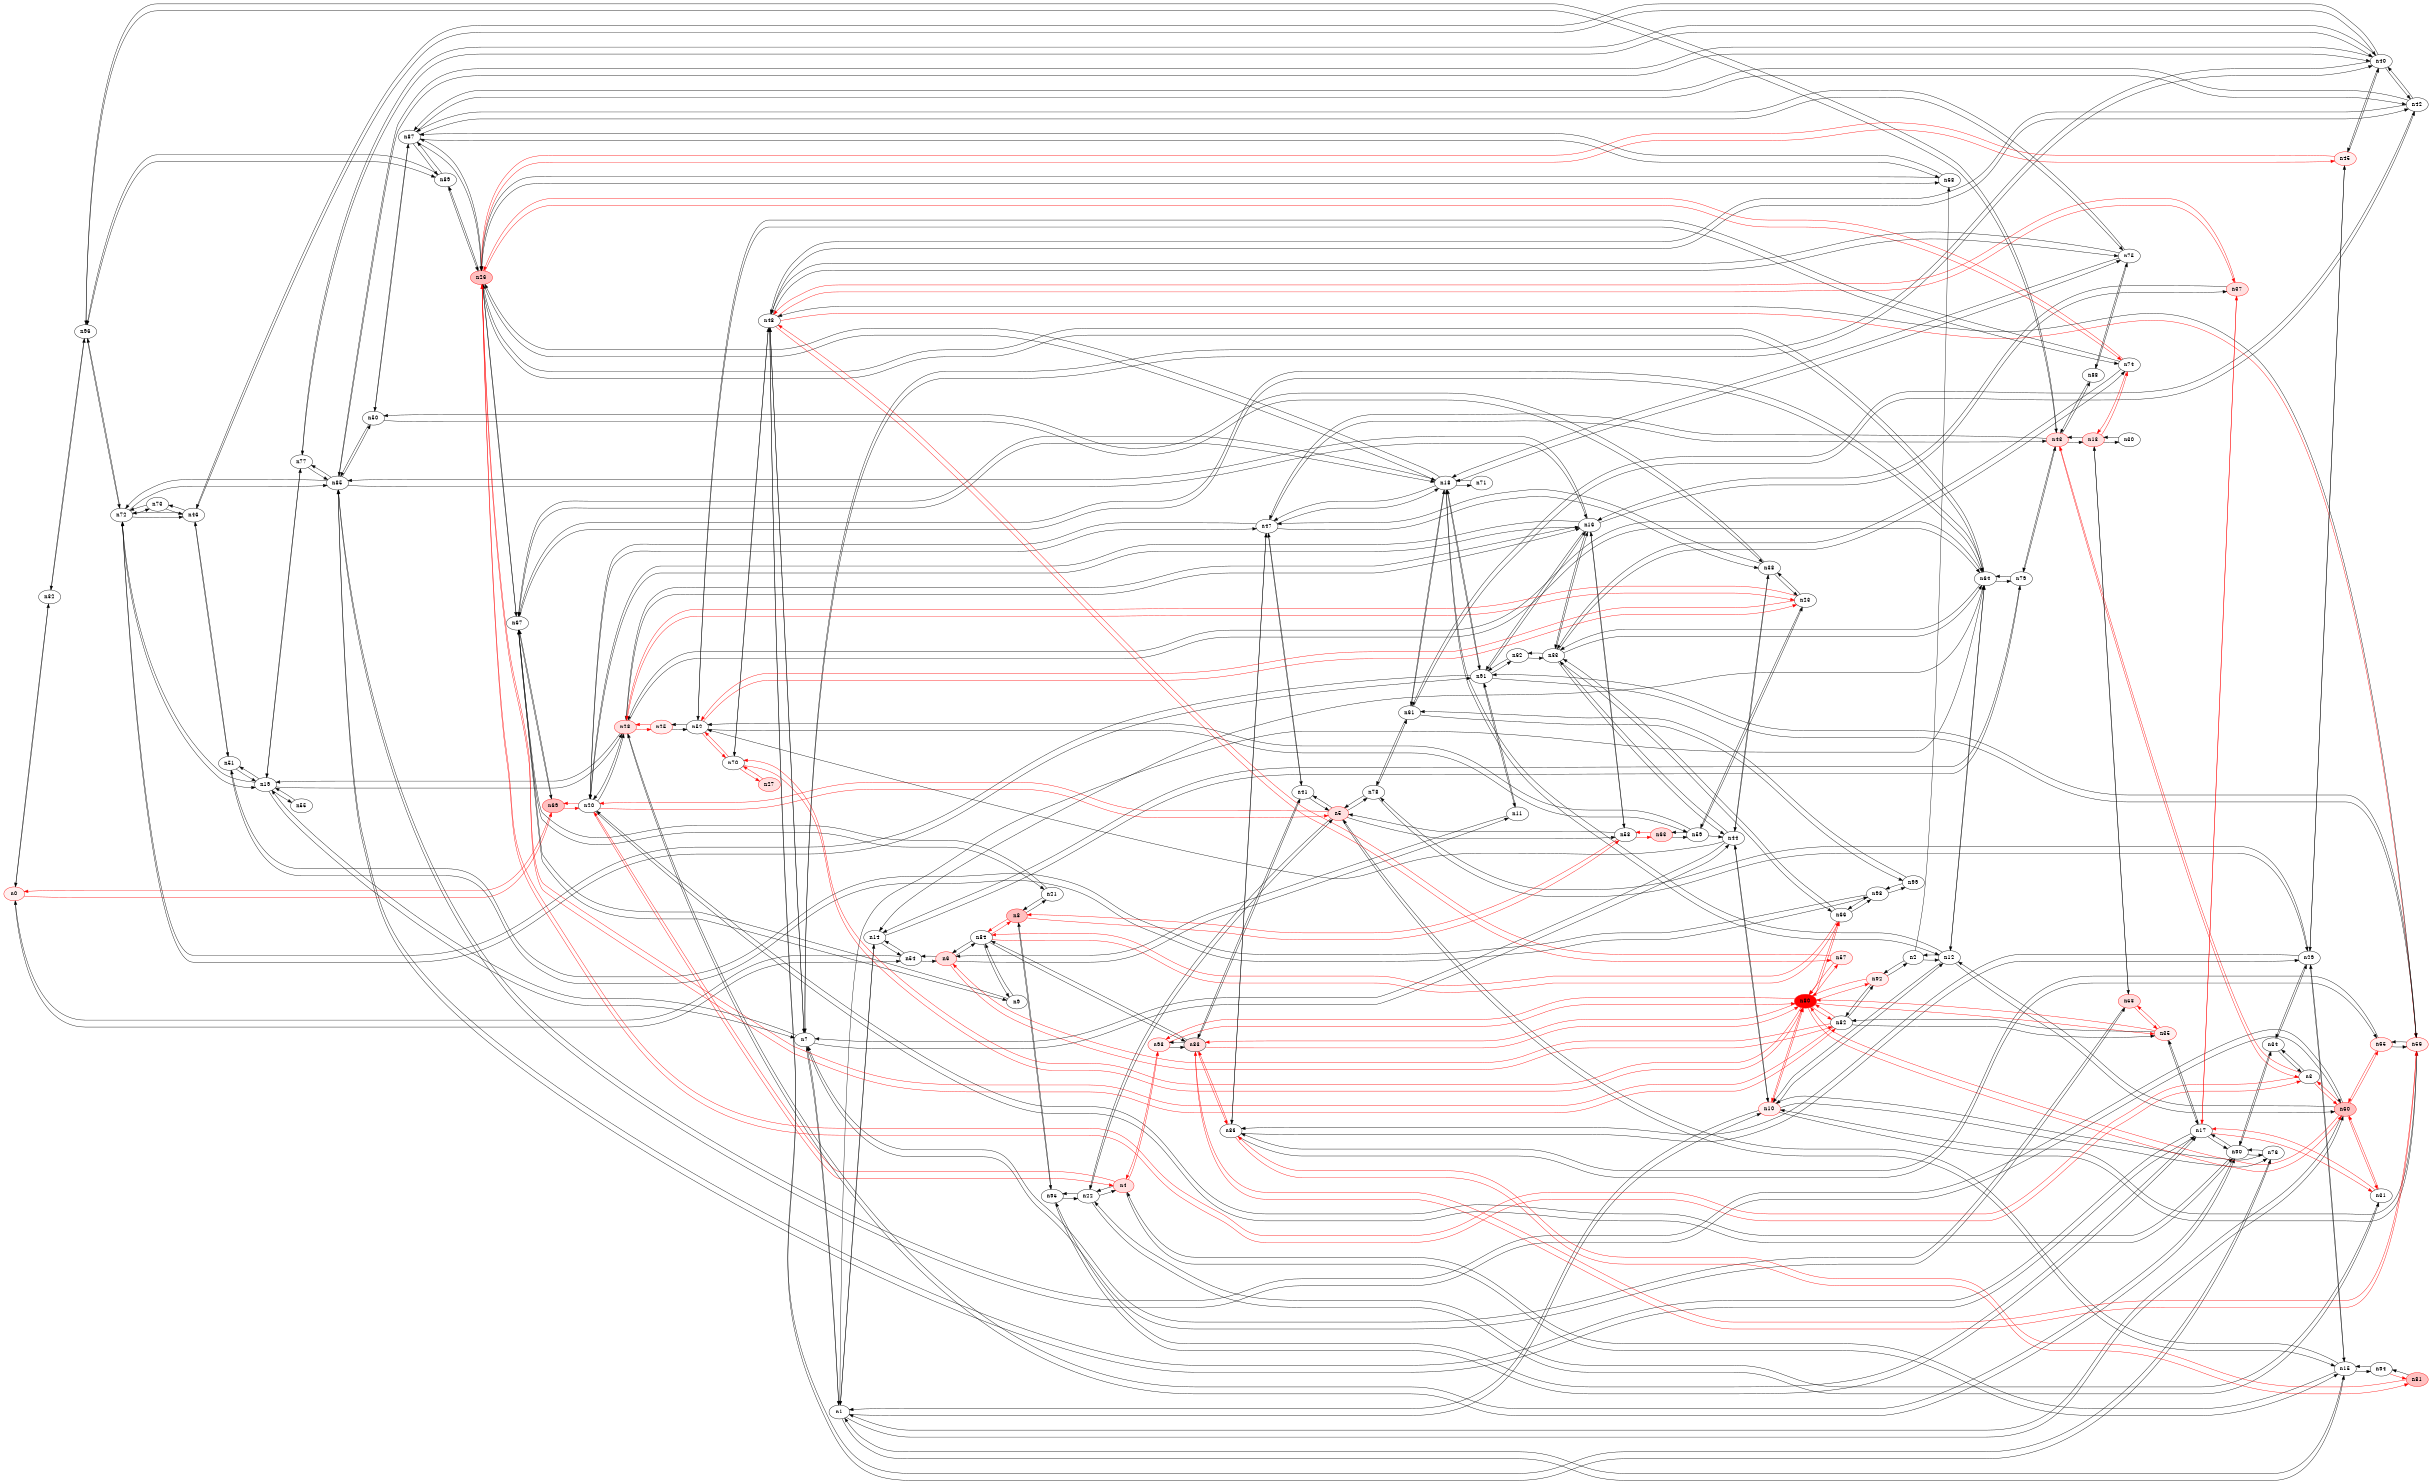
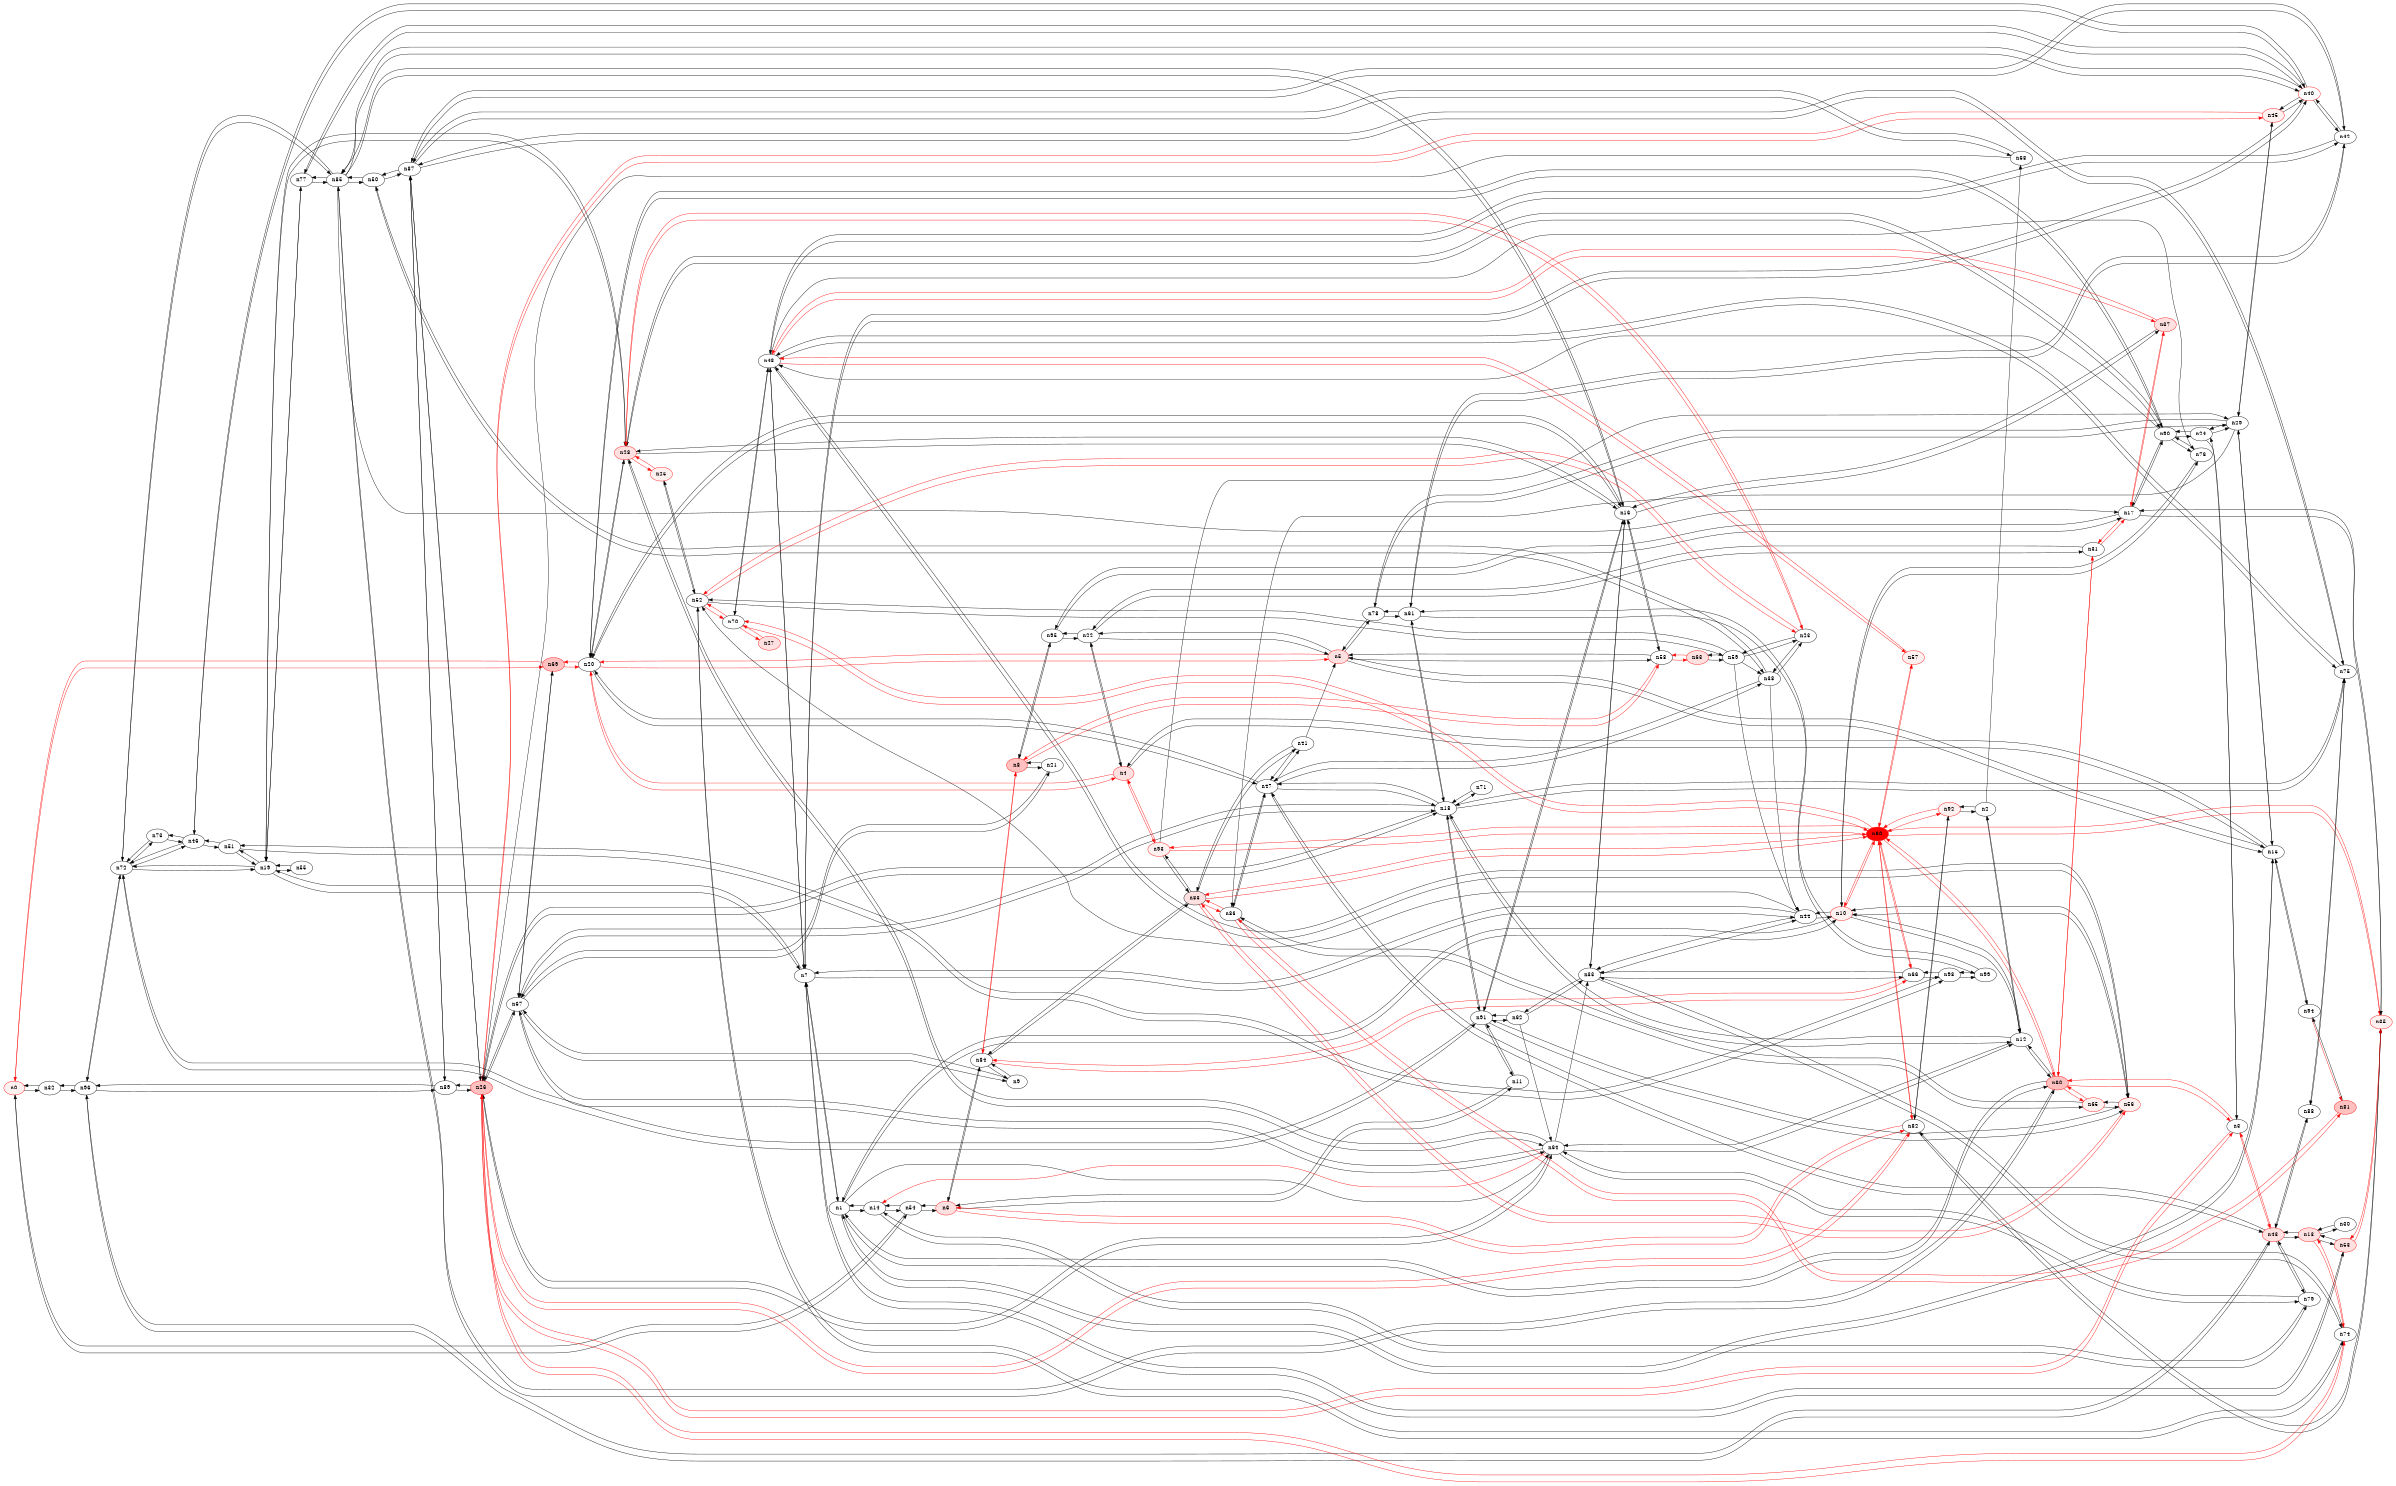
(2381, 61) -> (2309, 94)
(1179, 184) -> none
(1872, 325) -> (1396, 902)
(1780, 636) -> (1535, 1081)
(1429, 697) -> (1218, 1165)
(1752, 705) -> (1750, 667)
(1324, 803) -> none
(2273, 1045) -> (2201, 434)
(1766, 1128) -> (1513, 478)
(1042, 1334) -> none
(1065, 1473) -> (1489, 379)
